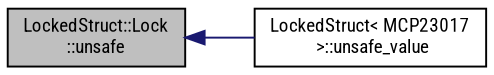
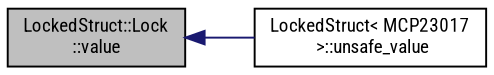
(96, 38) -> (96, 38)
